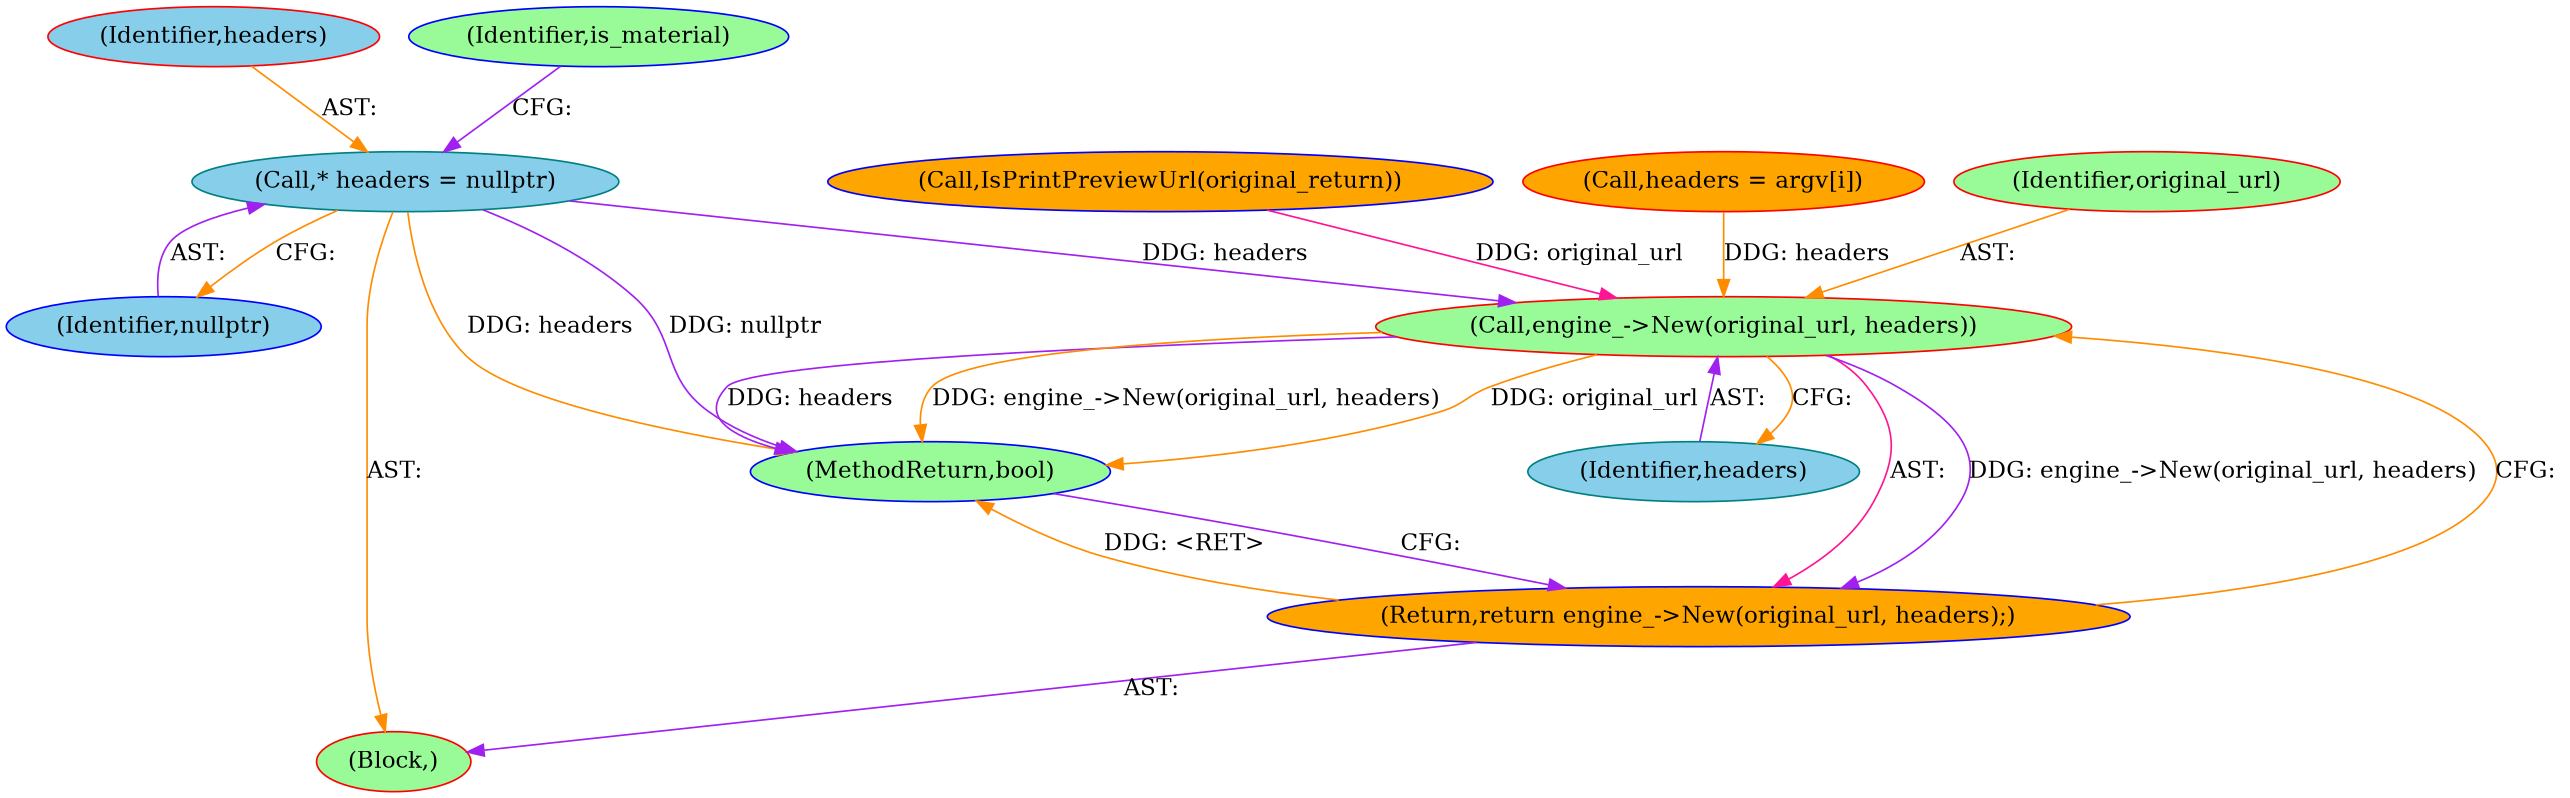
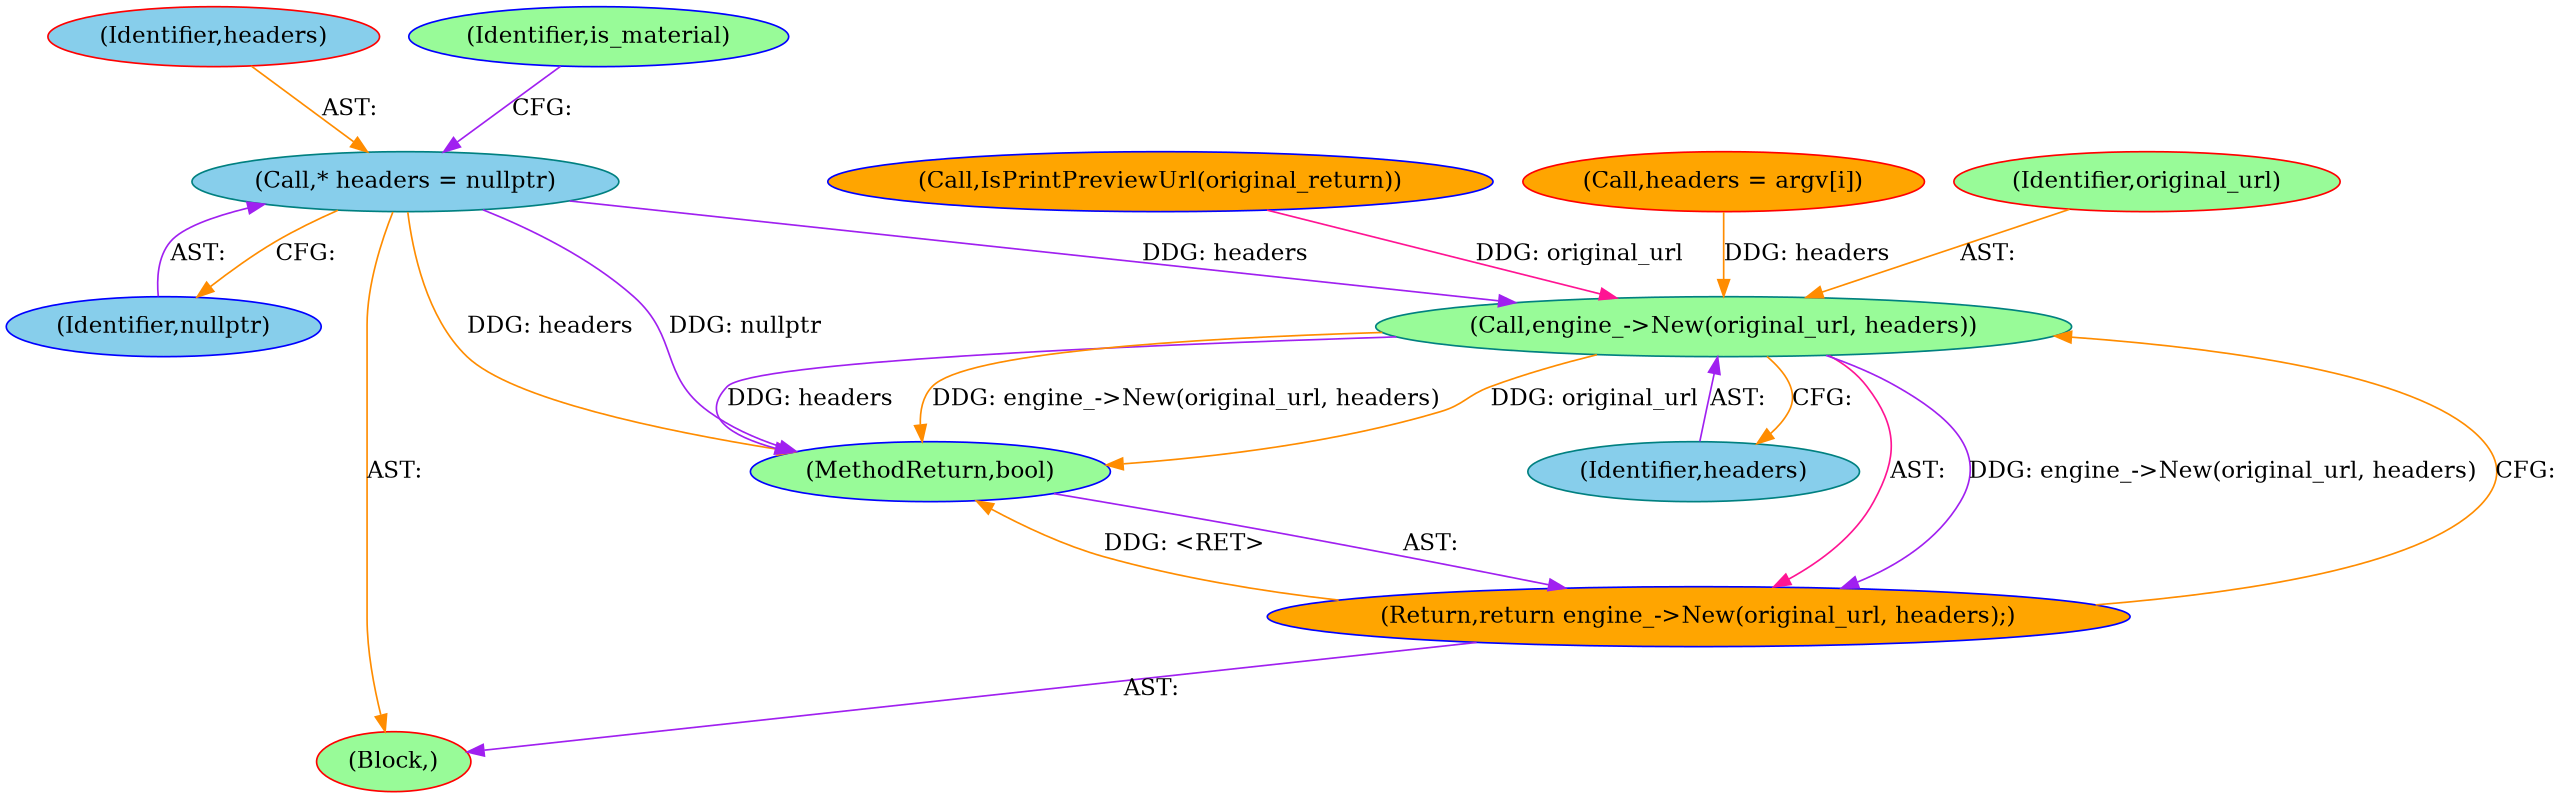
(1724, 327) -> (1724, 327)
(1435, 544) -> (1435, 544)
